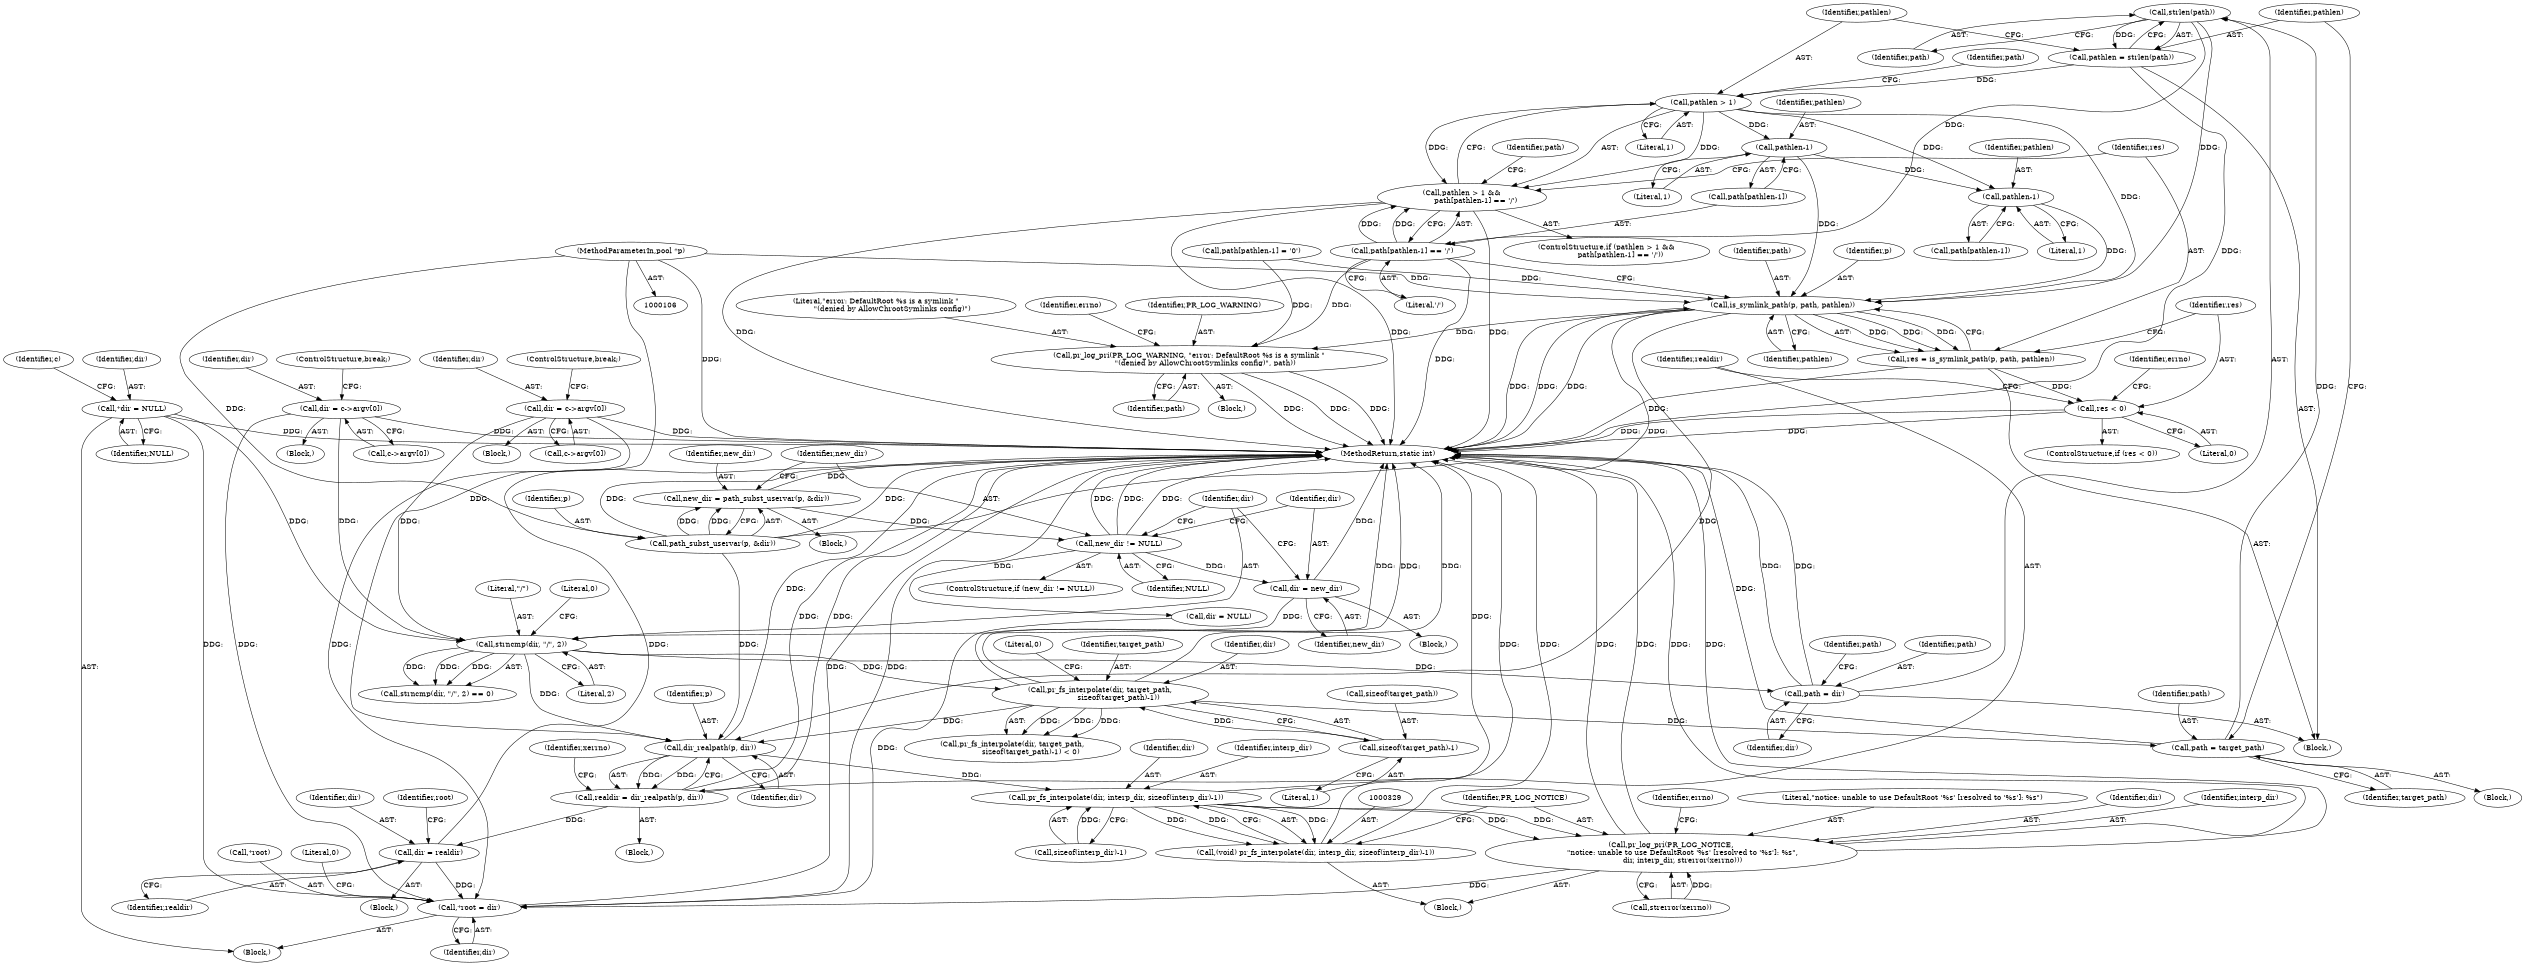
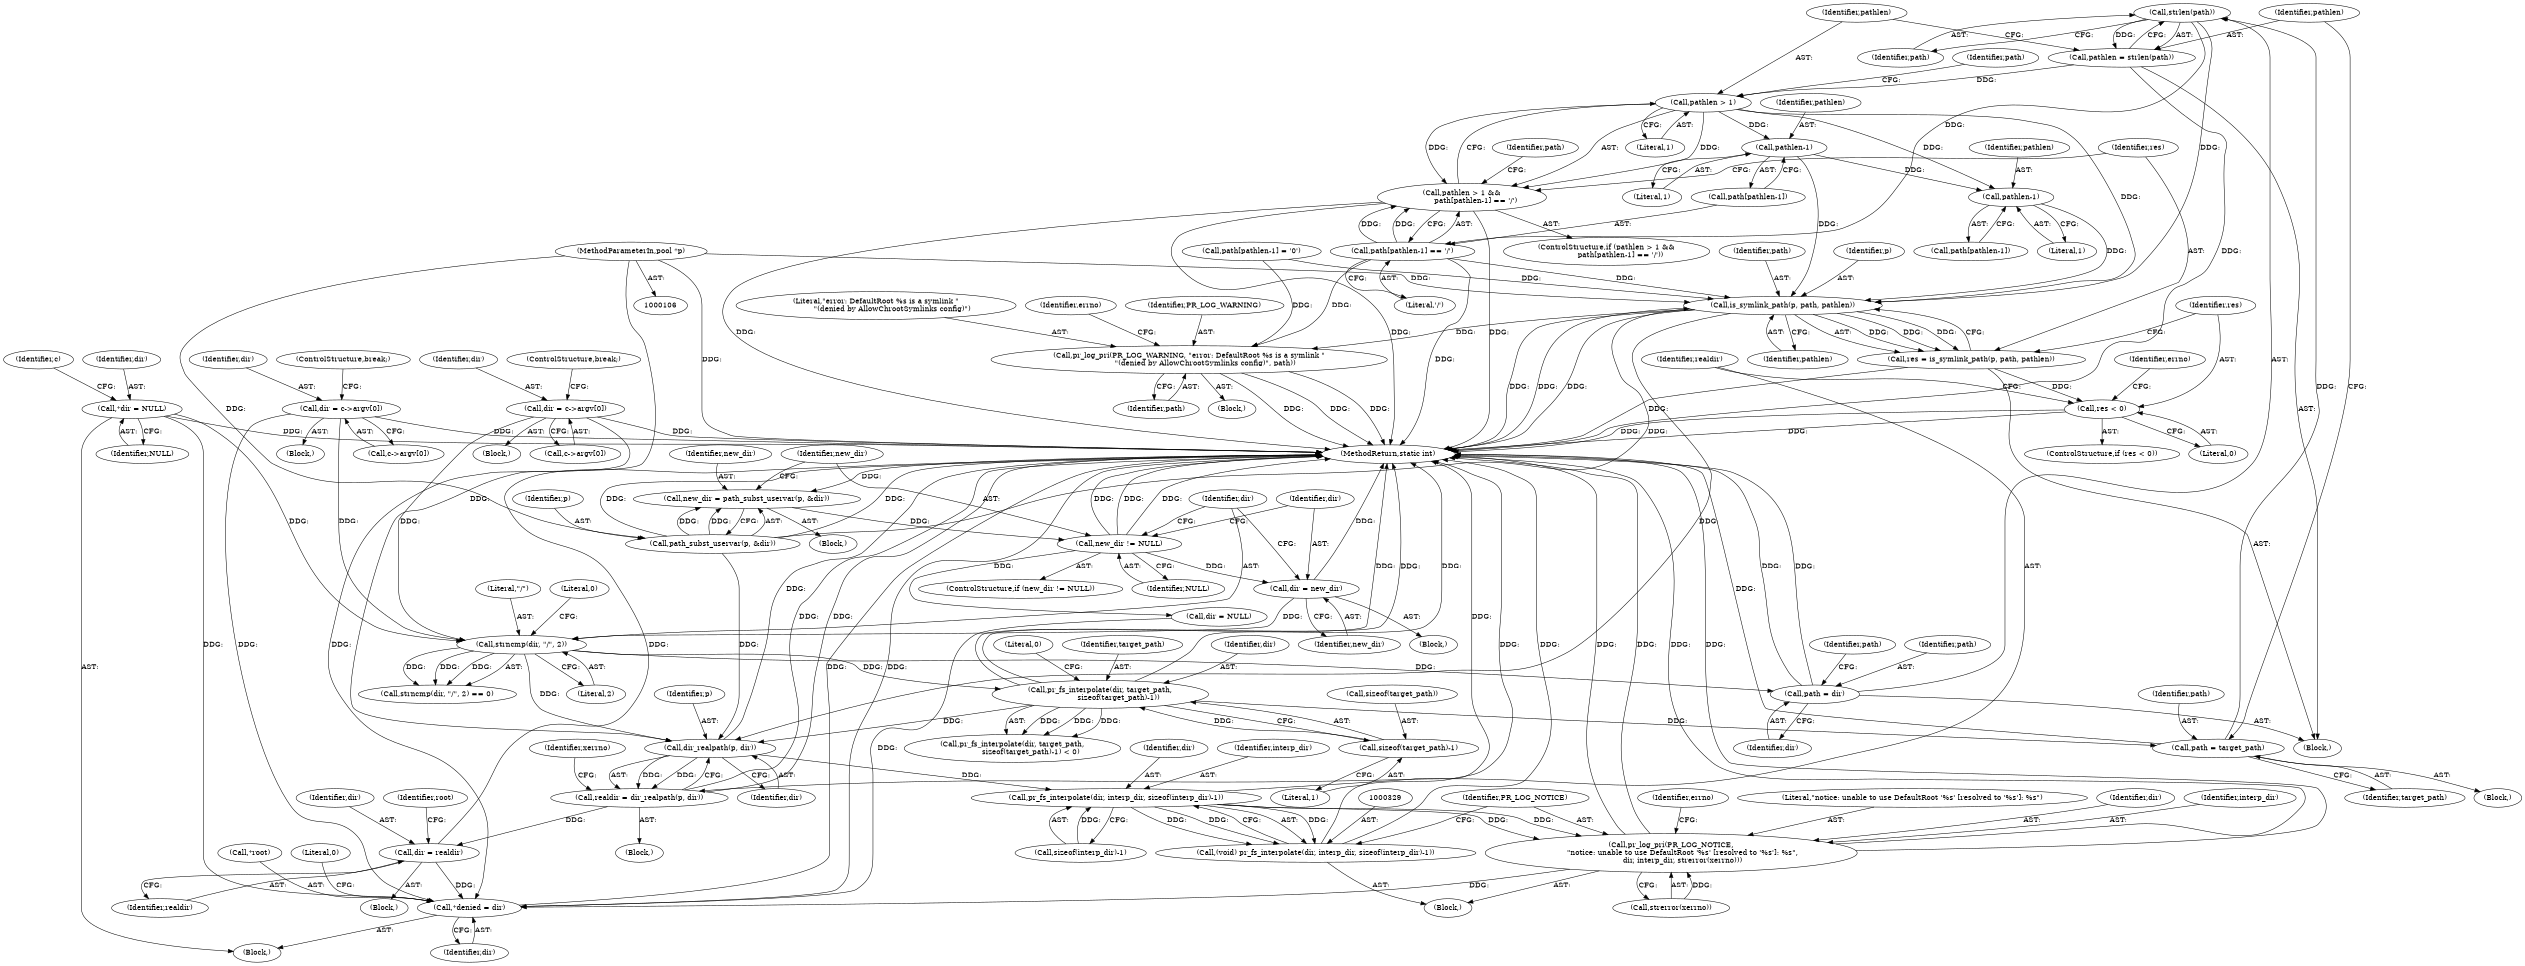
(1627, 278) -> (1627, 278)
(1040, 458) -> (1066, 459)
(469, 908) -> (469, 908)
